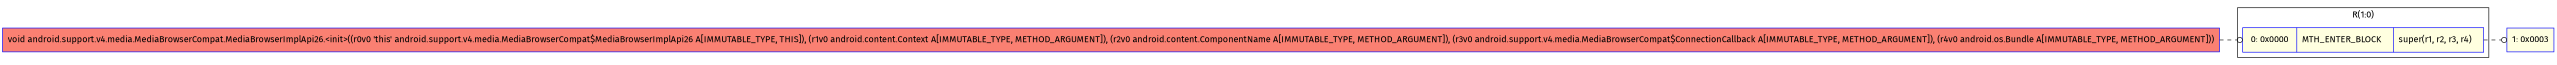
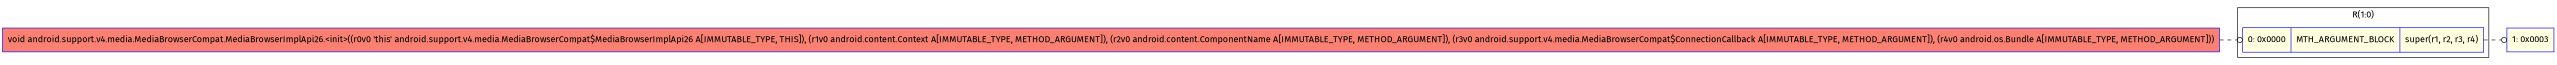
(2342, 40) -> (2345, 40)
